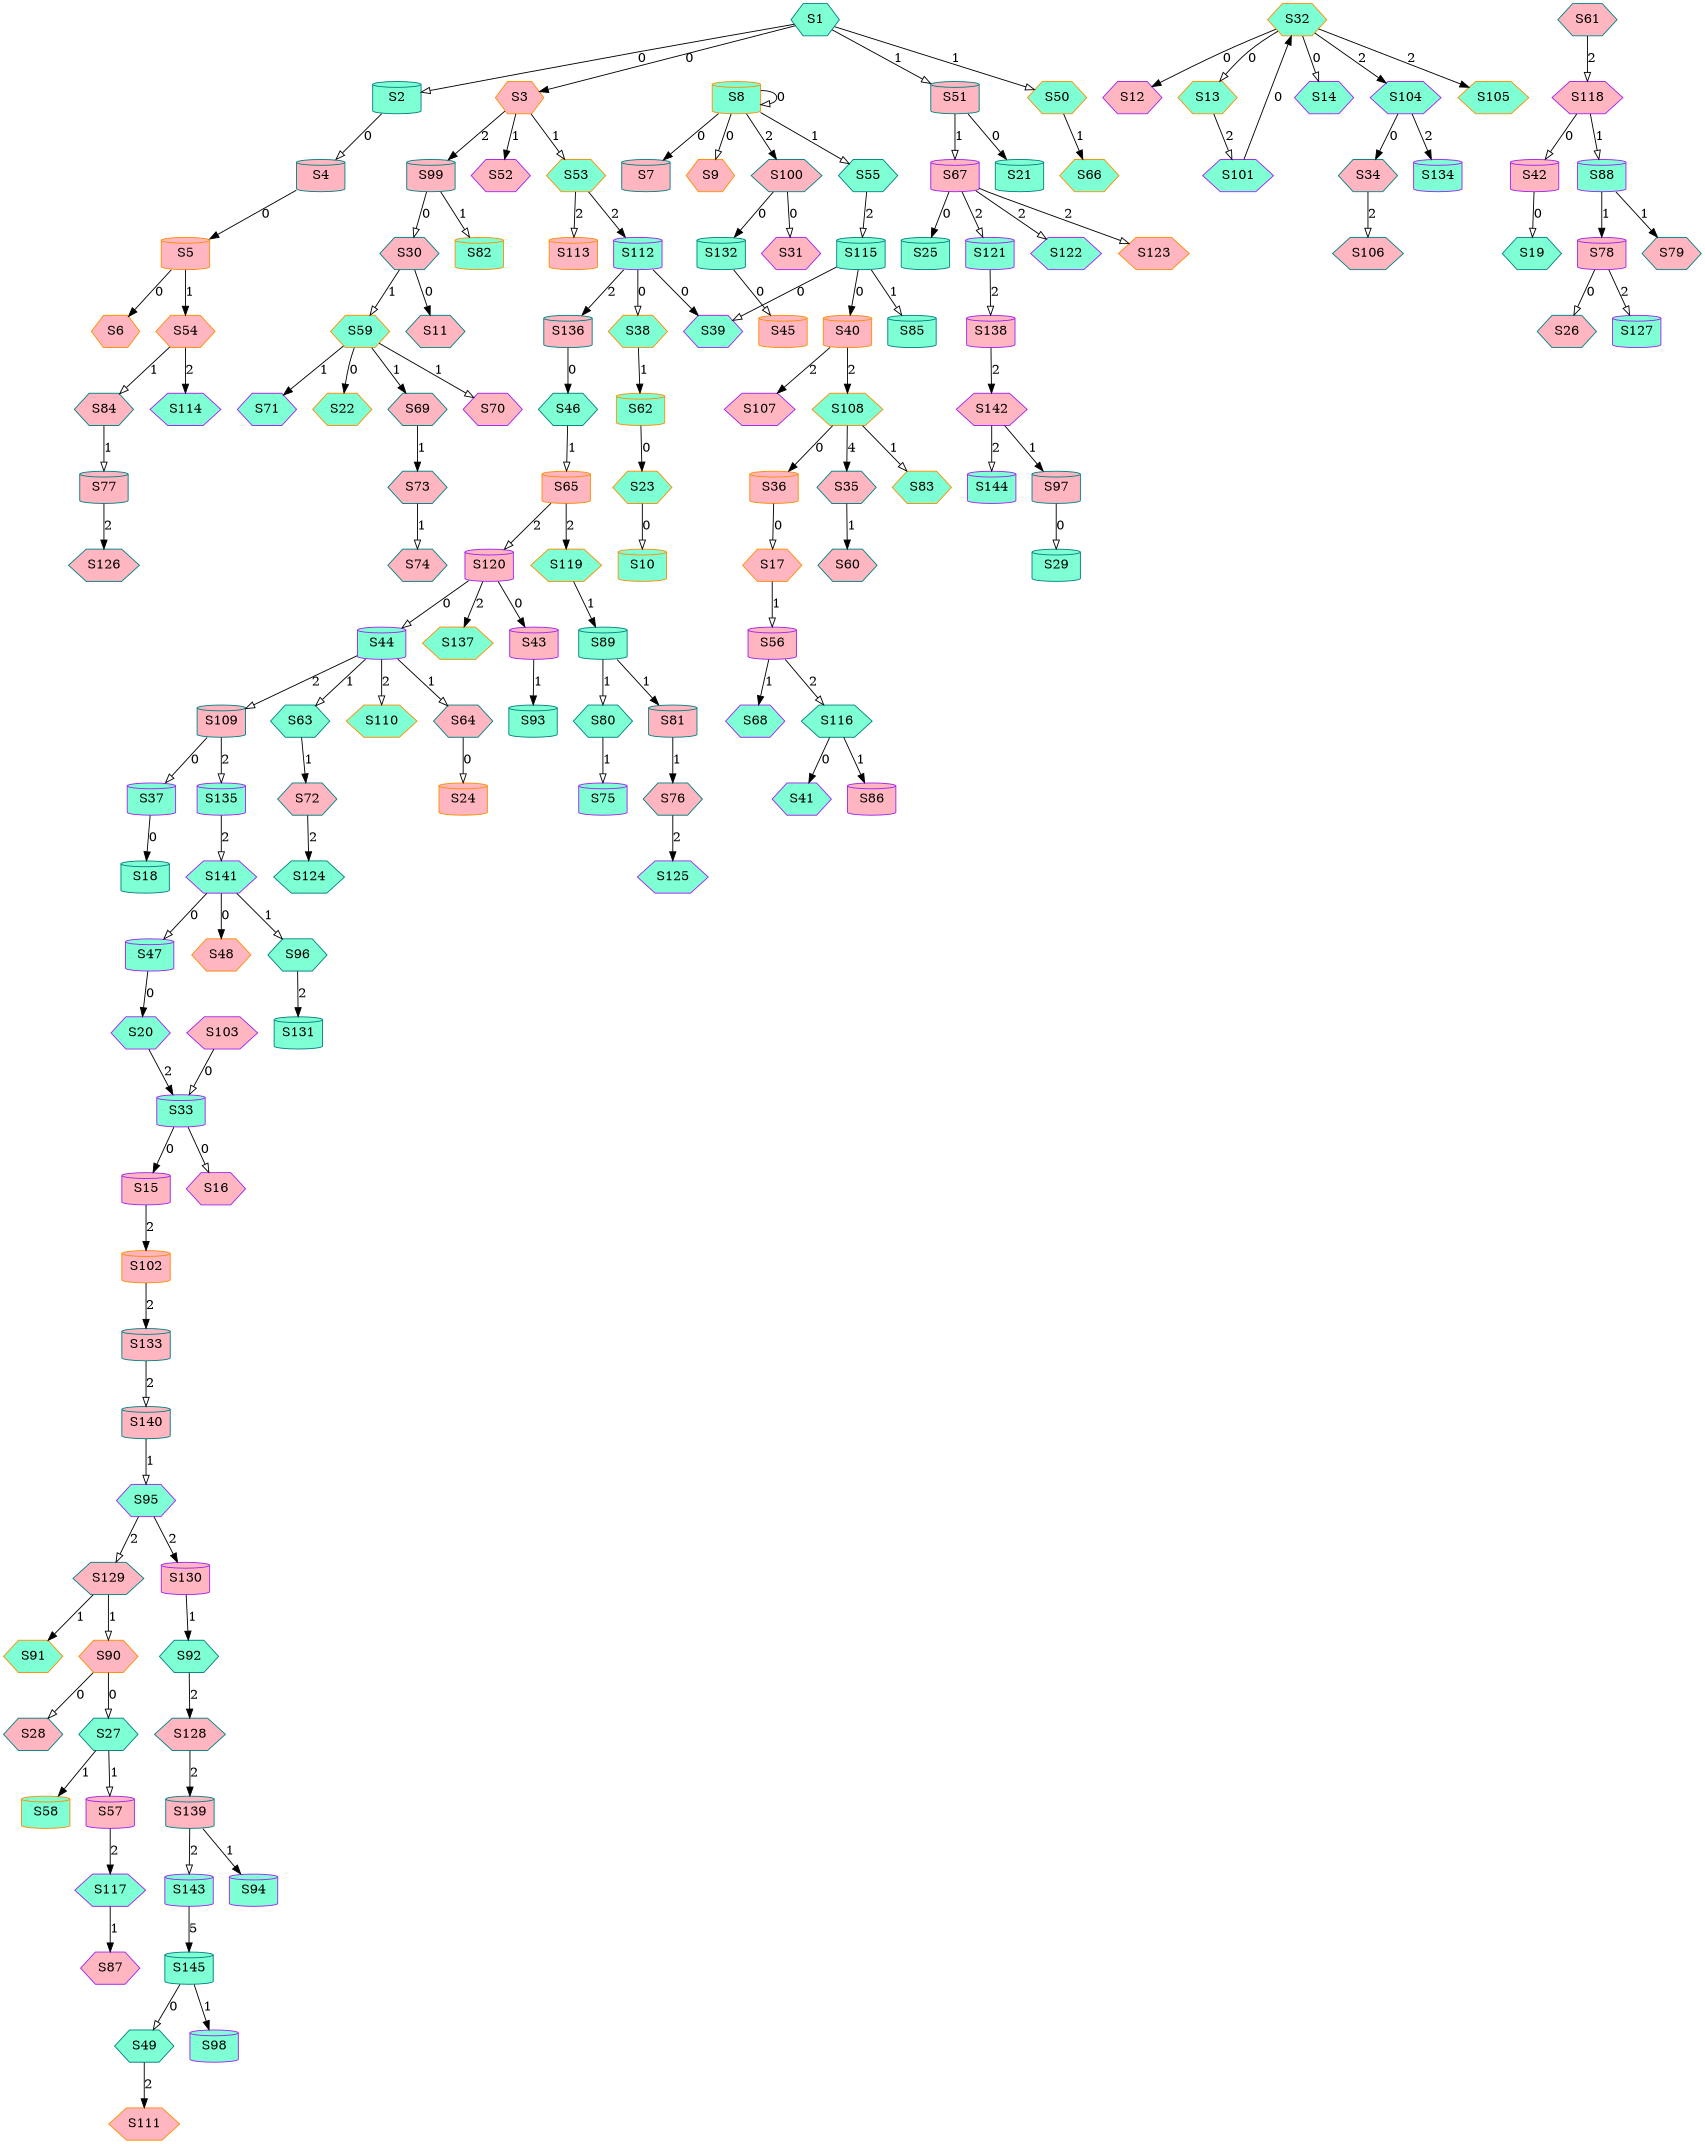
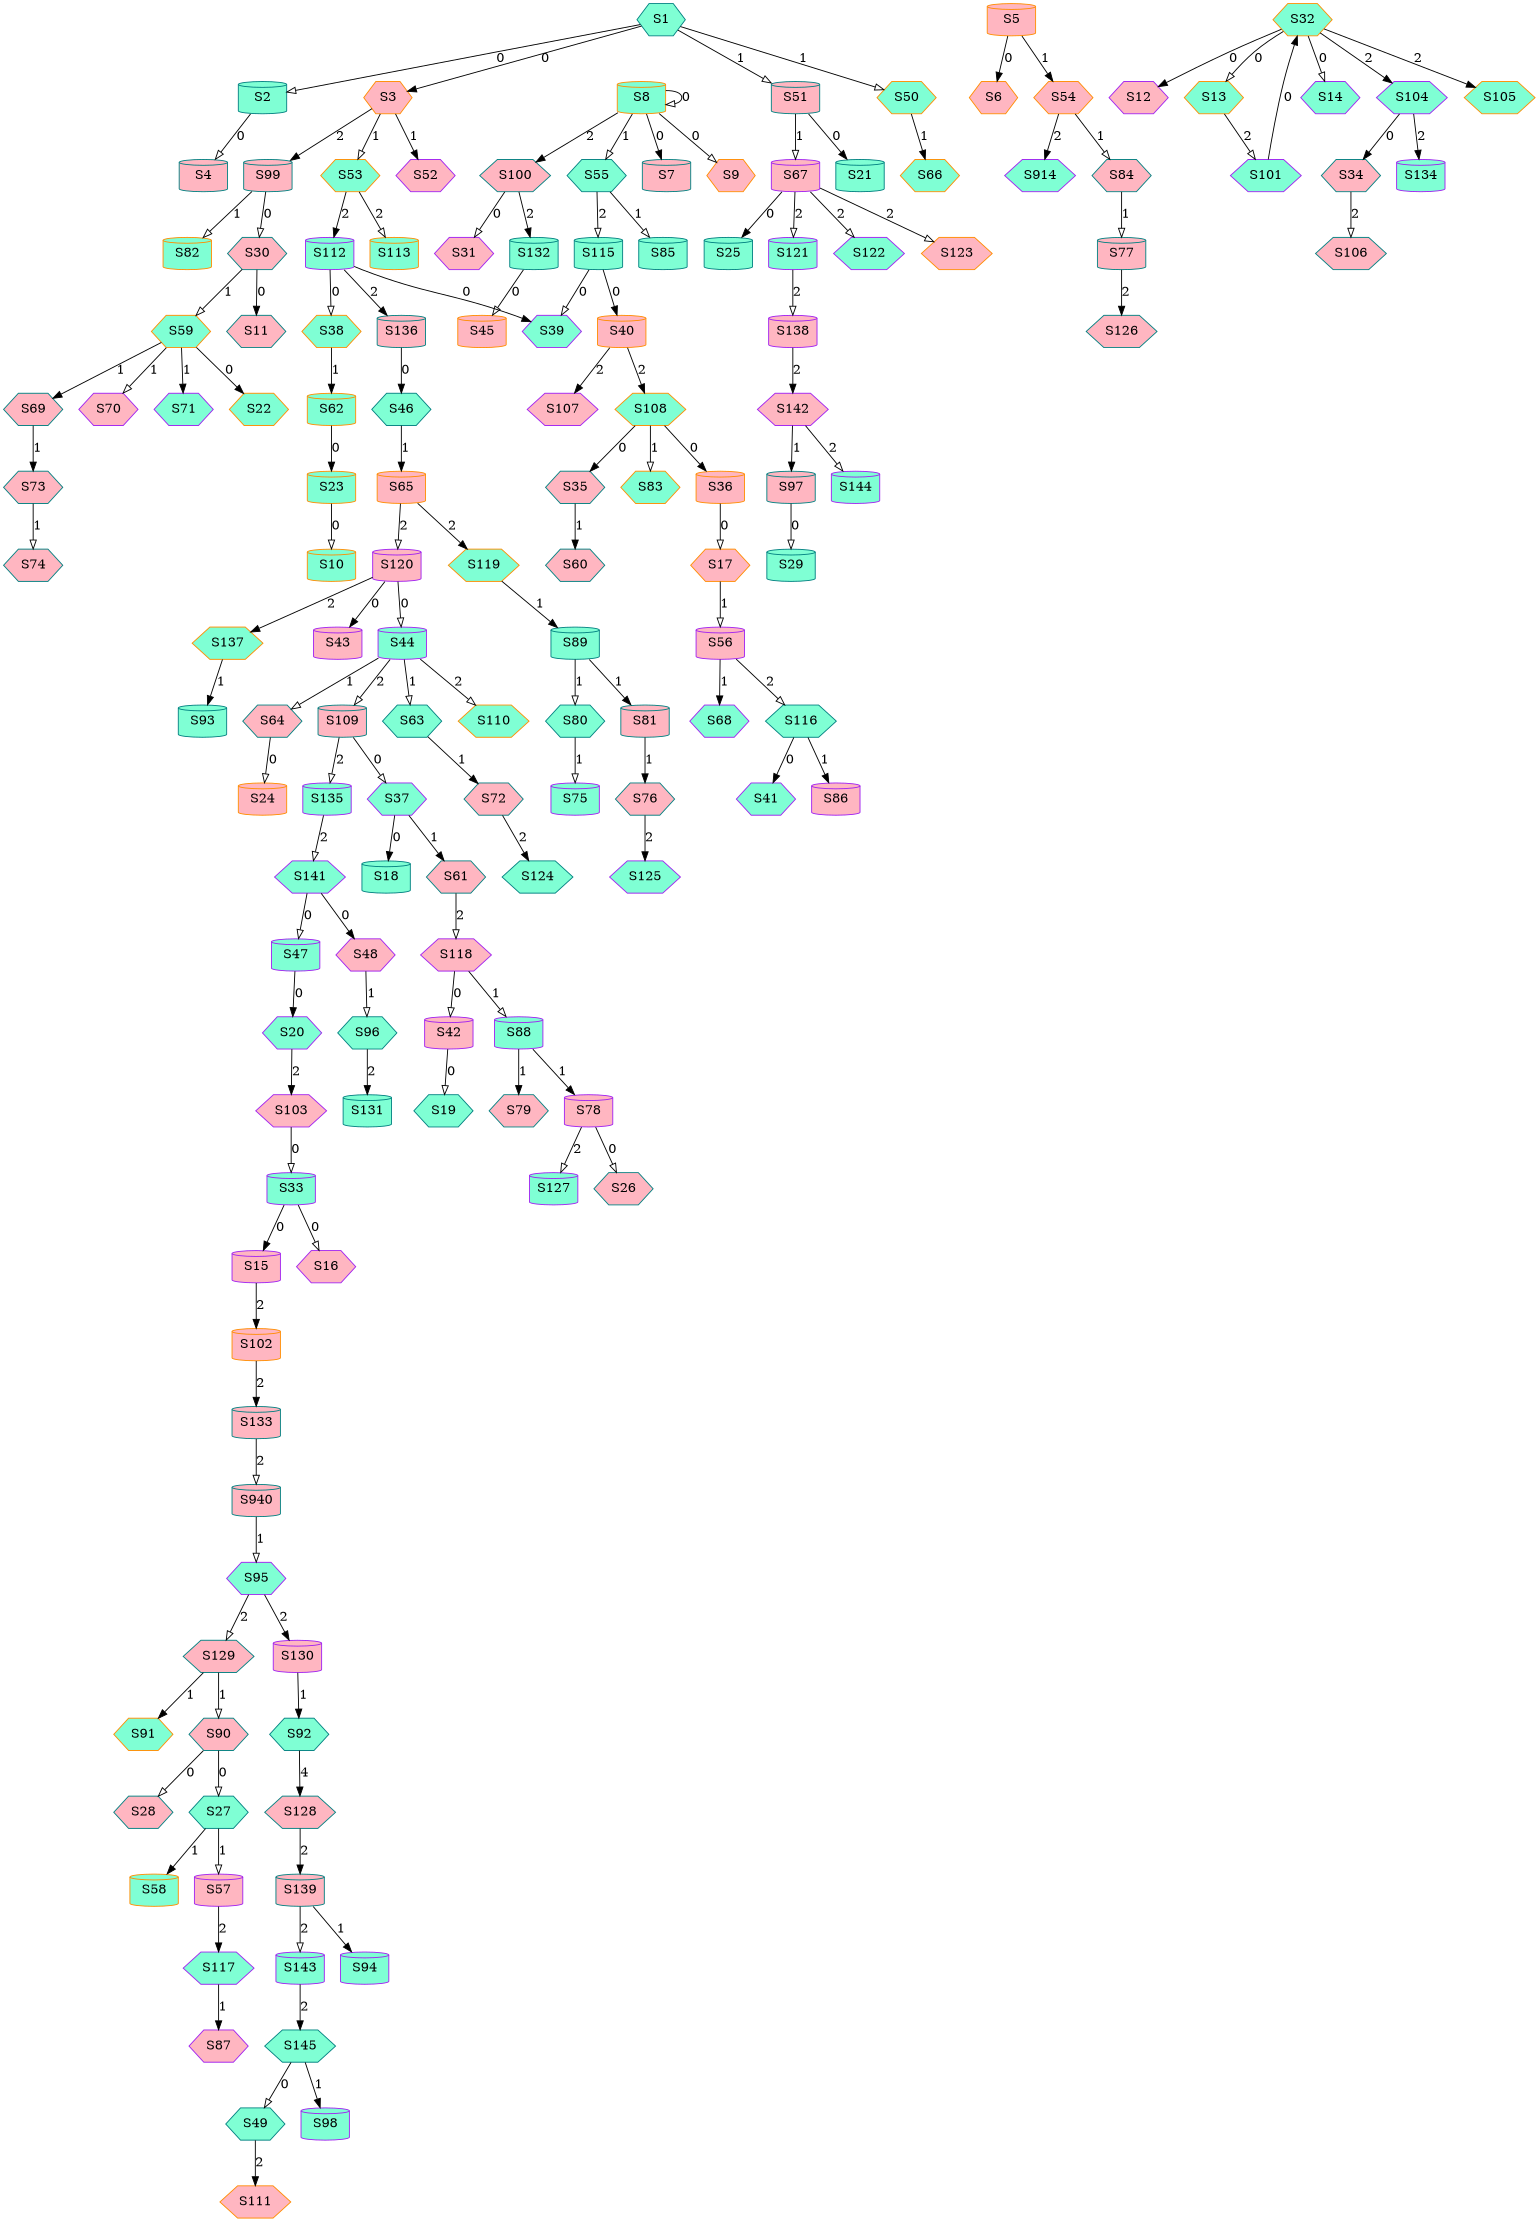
(257, 212) -> none
(762, 215) -> (530, 215)
(573, 254) -> (394, 254)
(884, 289) -> (627, 211)
(185, 409) -> (1040, 176)
(567, 444) -> (401, 444)
(852, 448) -> (623, 448)
(642, 487) -> (331, 487)
(534, 678) -> (216, 678)
(151, 799) -> (397, 799)
none -> (424, 834)
(256, 913) -> (366, 989)
(221, 955) -> (366, 955)
(159, 1068) -> (292, 1067)
(146, 1423) -> (256, 1501)
(108, 1656) -> (219, 1734)
(194, 1695) -> (305, 1773)
(194, 1929) -> (305, 2007)
(189, 1968) -> (300, 2046)
